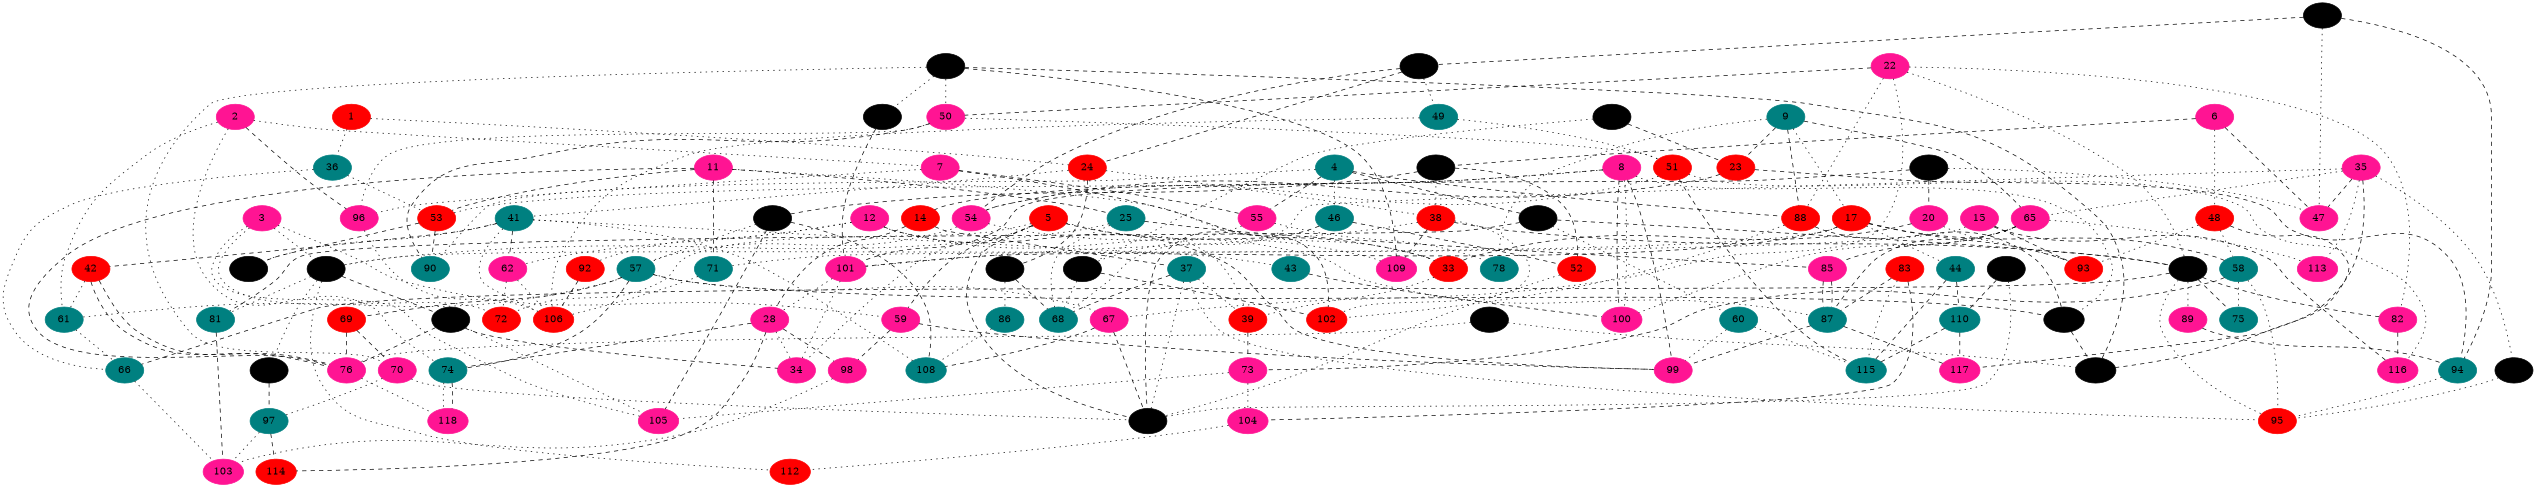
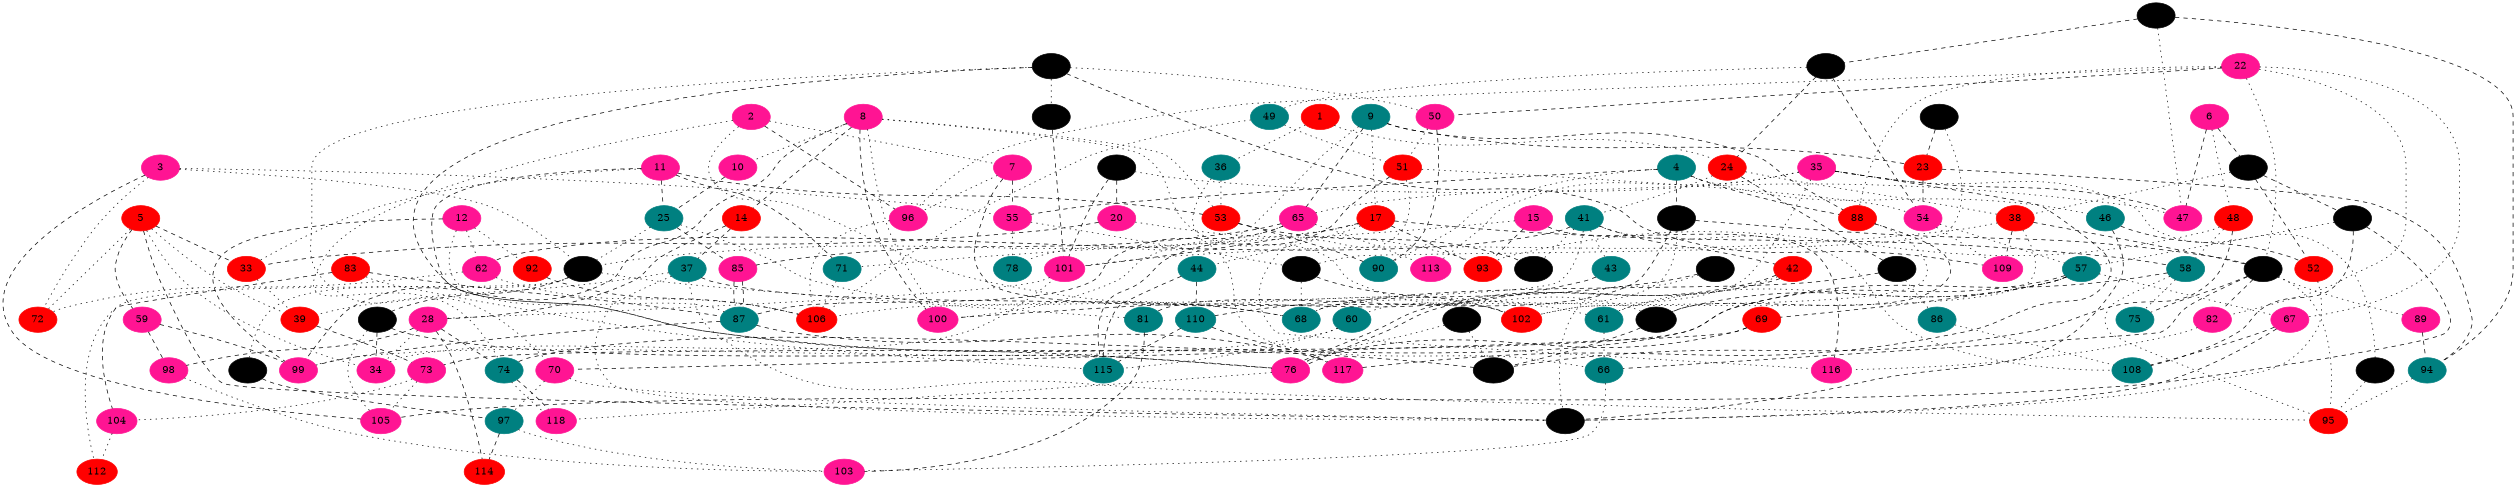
(584, 135) -> (1558, 91)
none -> (738, 168)
(573, 305) -> (588, 181)
(412, 320) -> (69, 368)
(2398, 345) -> (2035, 358)
